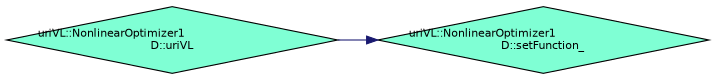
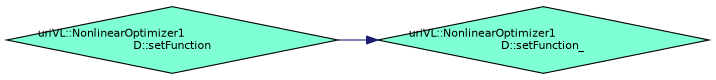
(172, 40) -> (172, 40)
